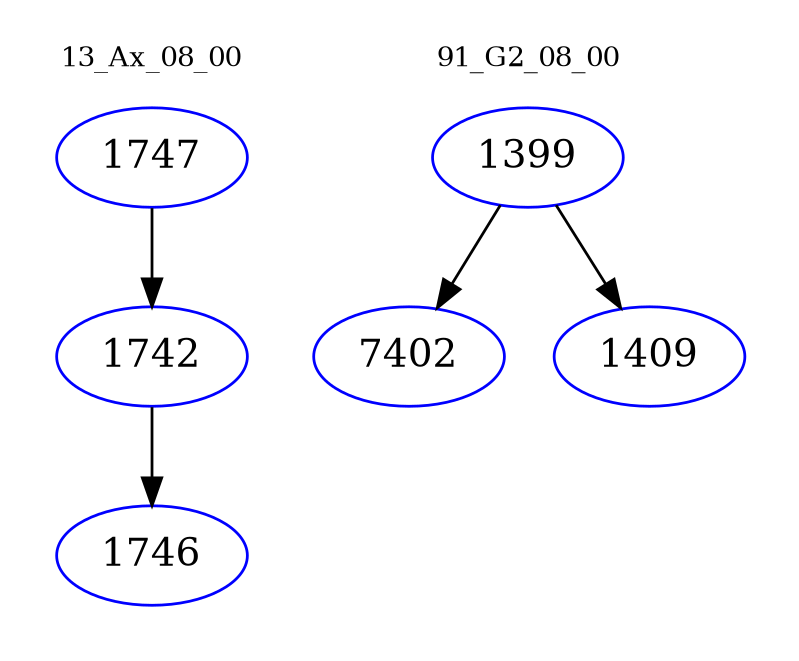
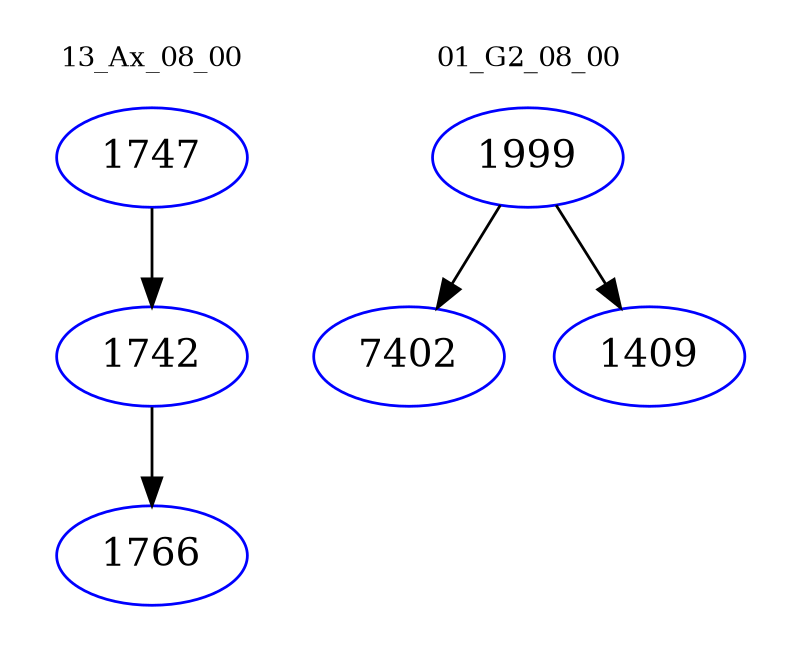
(529, 59) -> (529, 59)
(528, 158) -> (528, 158)
(152, 556) -> (152, 556)
